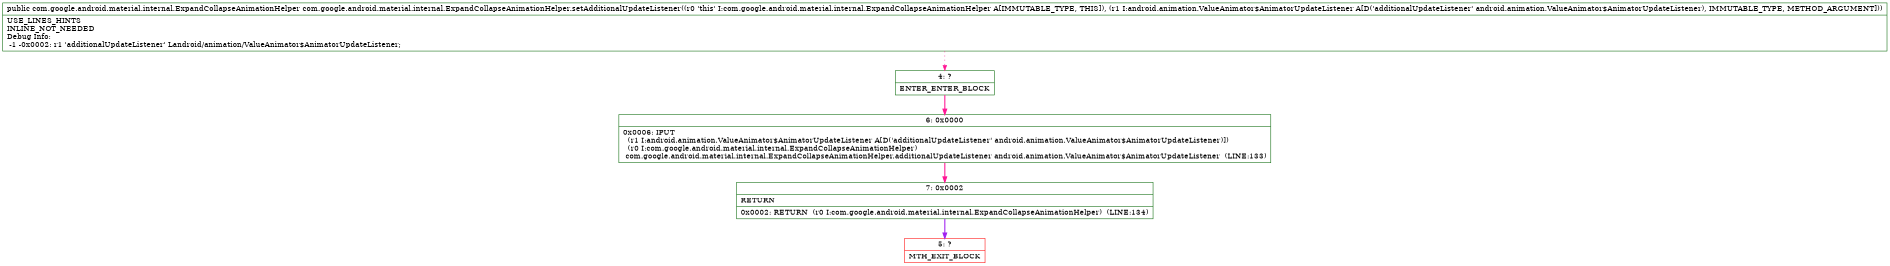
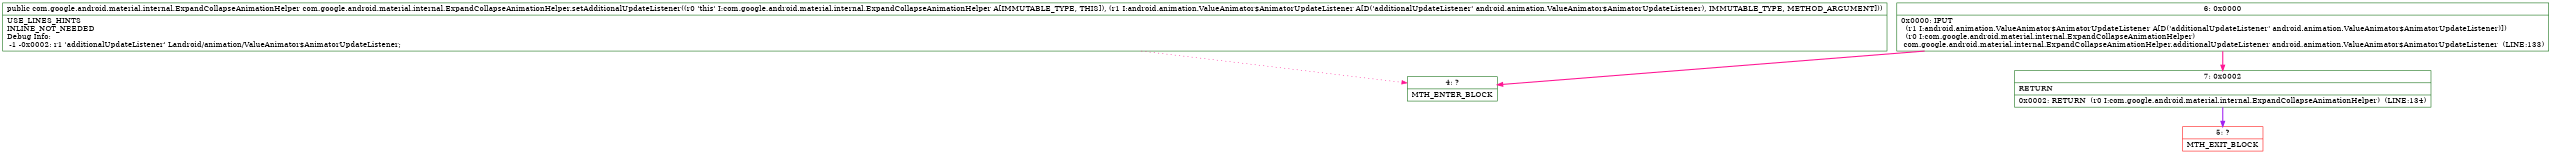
(945, 89) -> (1452, 95)
(945, 102) -> (1714, 68)
(651, 133) -> (1929, 21)
